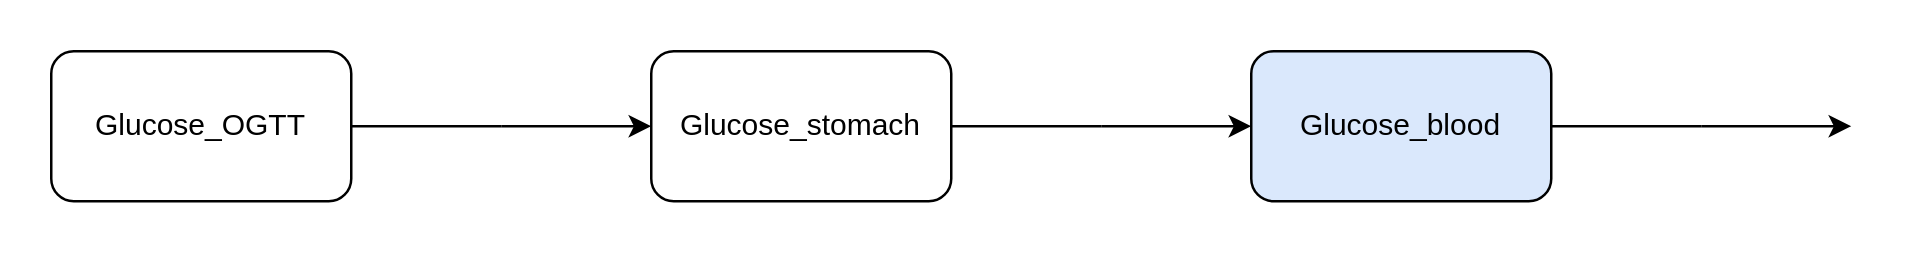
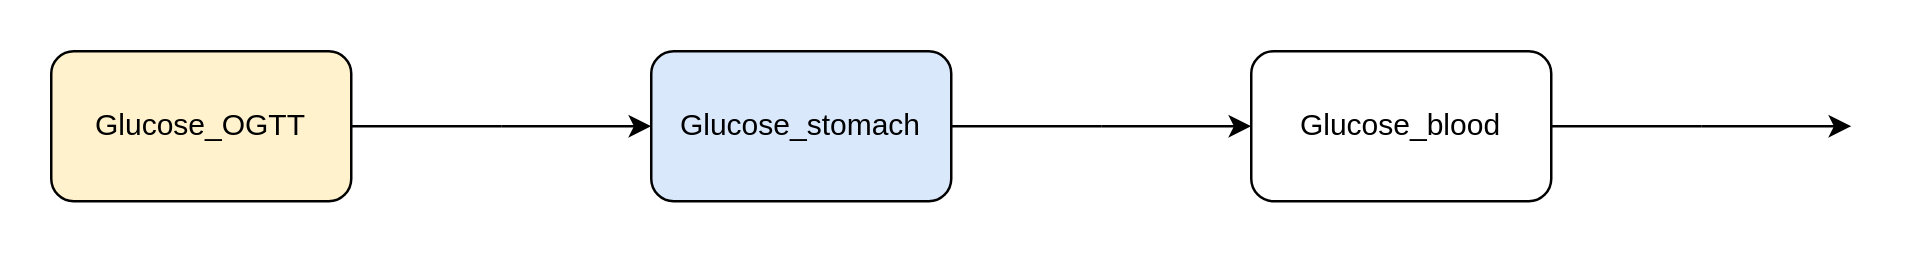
(201, 126) -> (201, 126)
(801, 126) -> (801, 126)
(1401, 126) -> (1401, 126)
